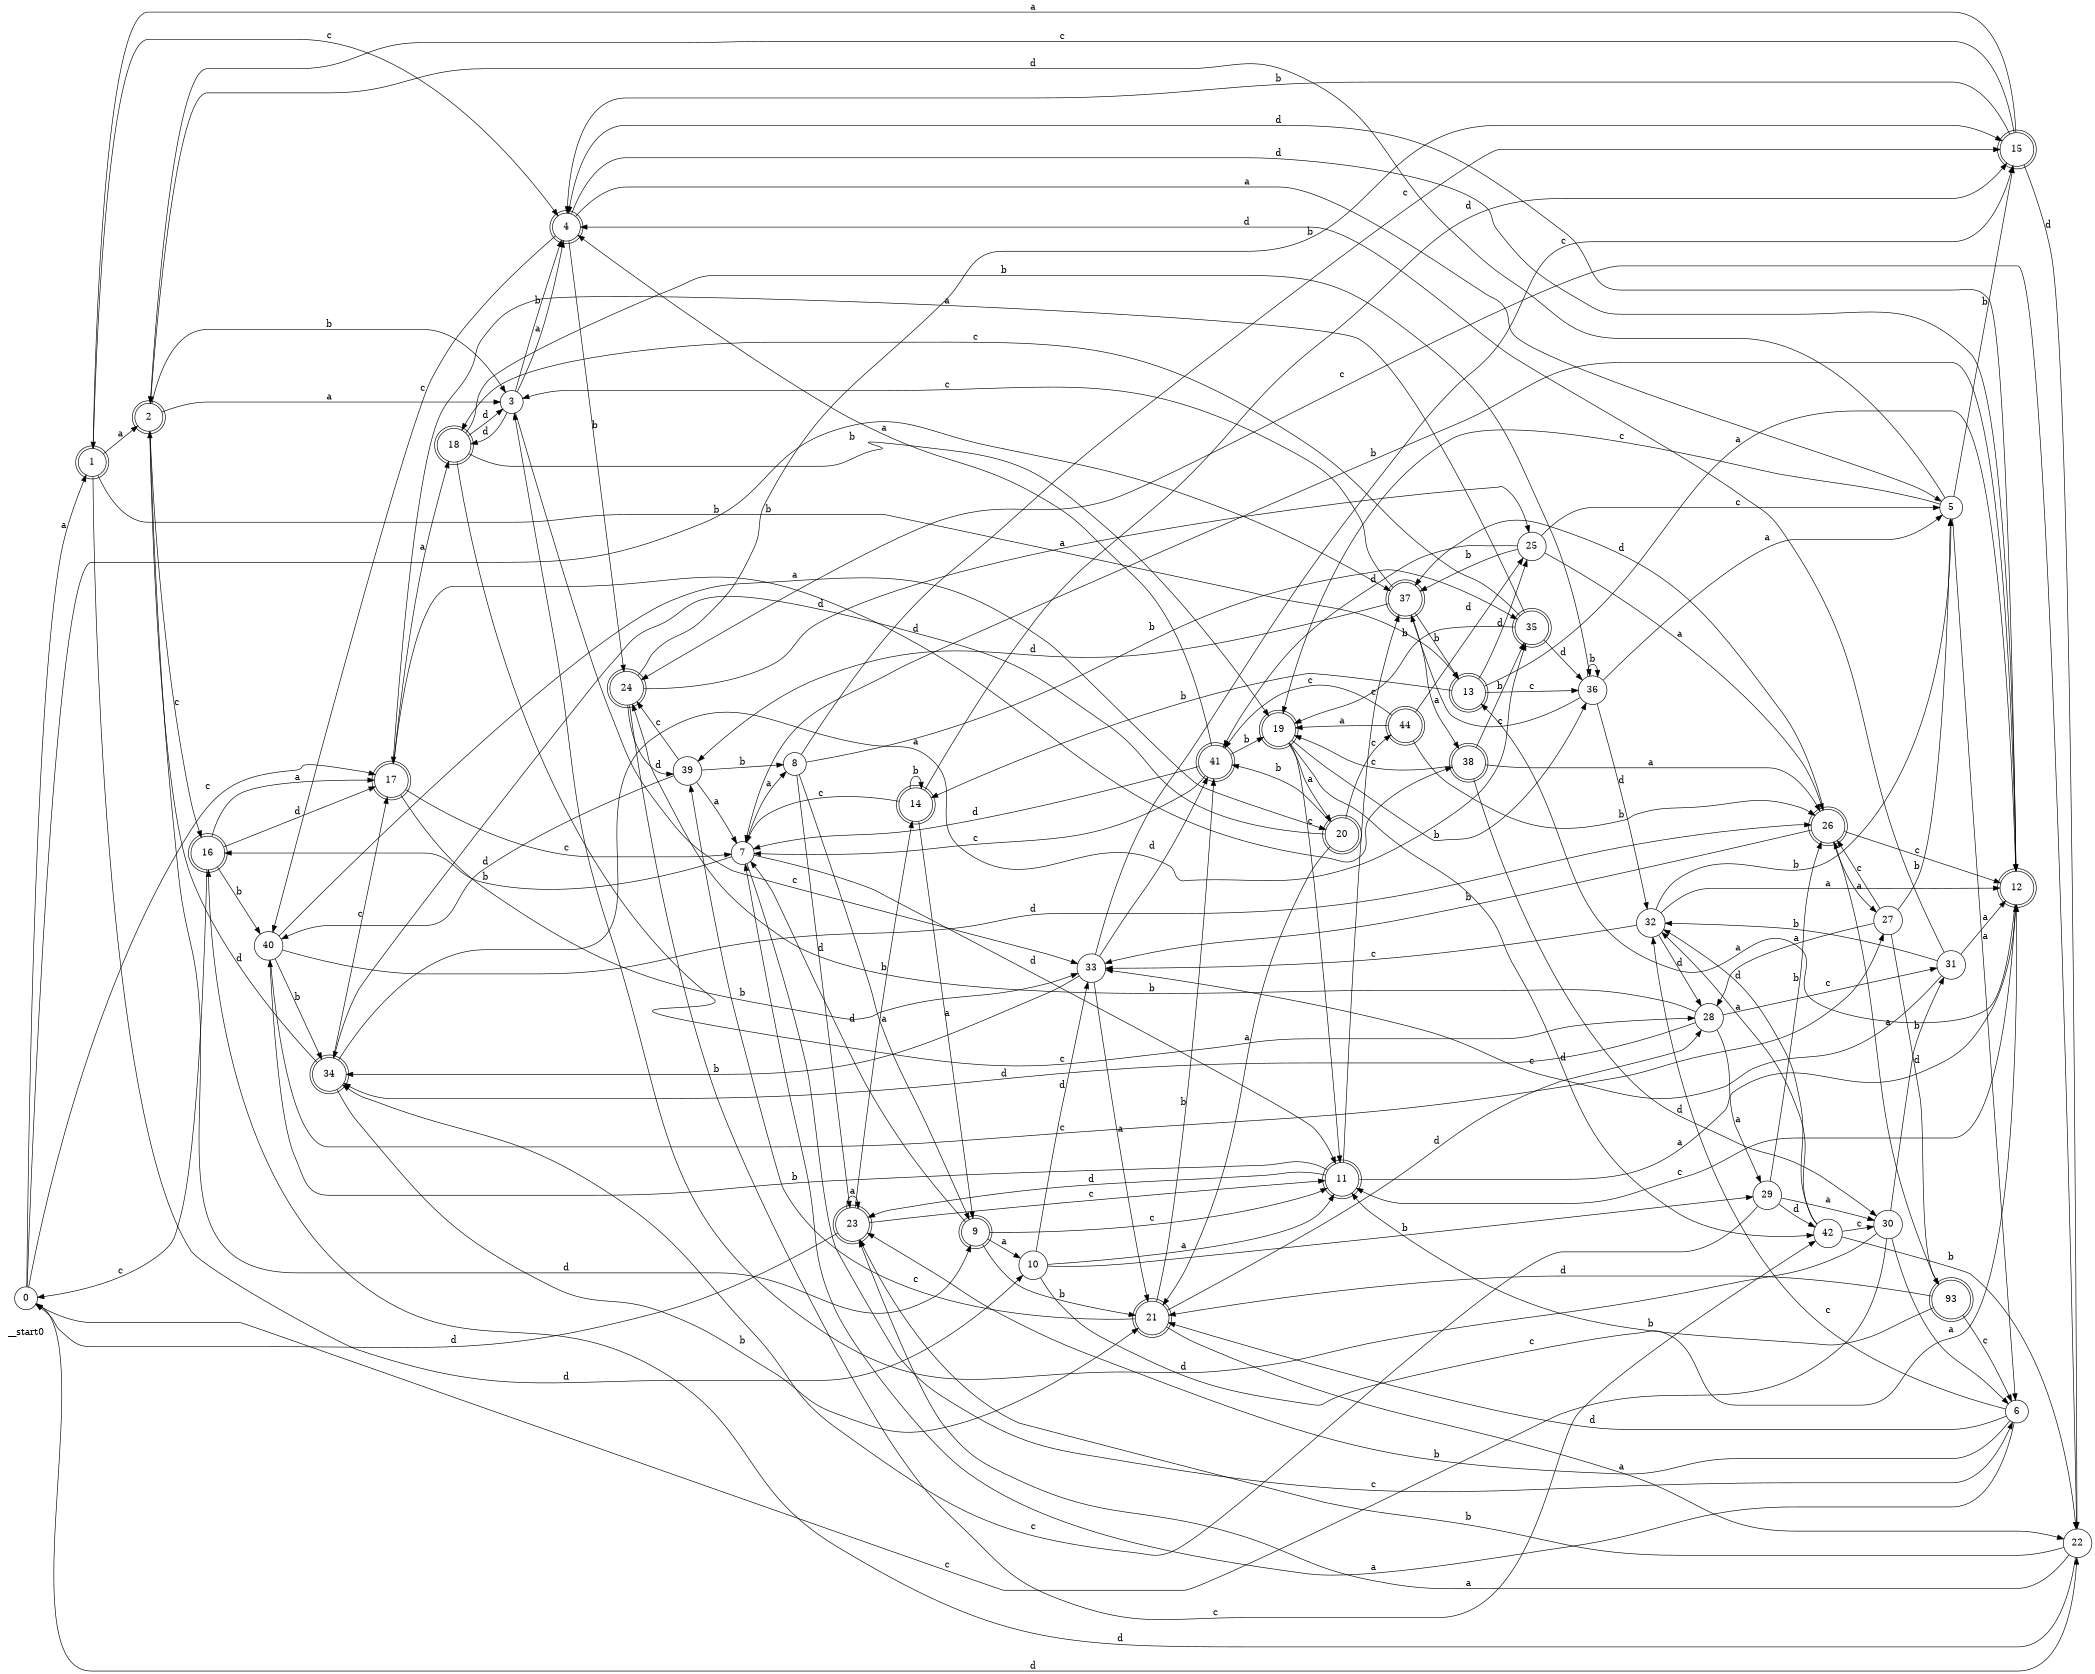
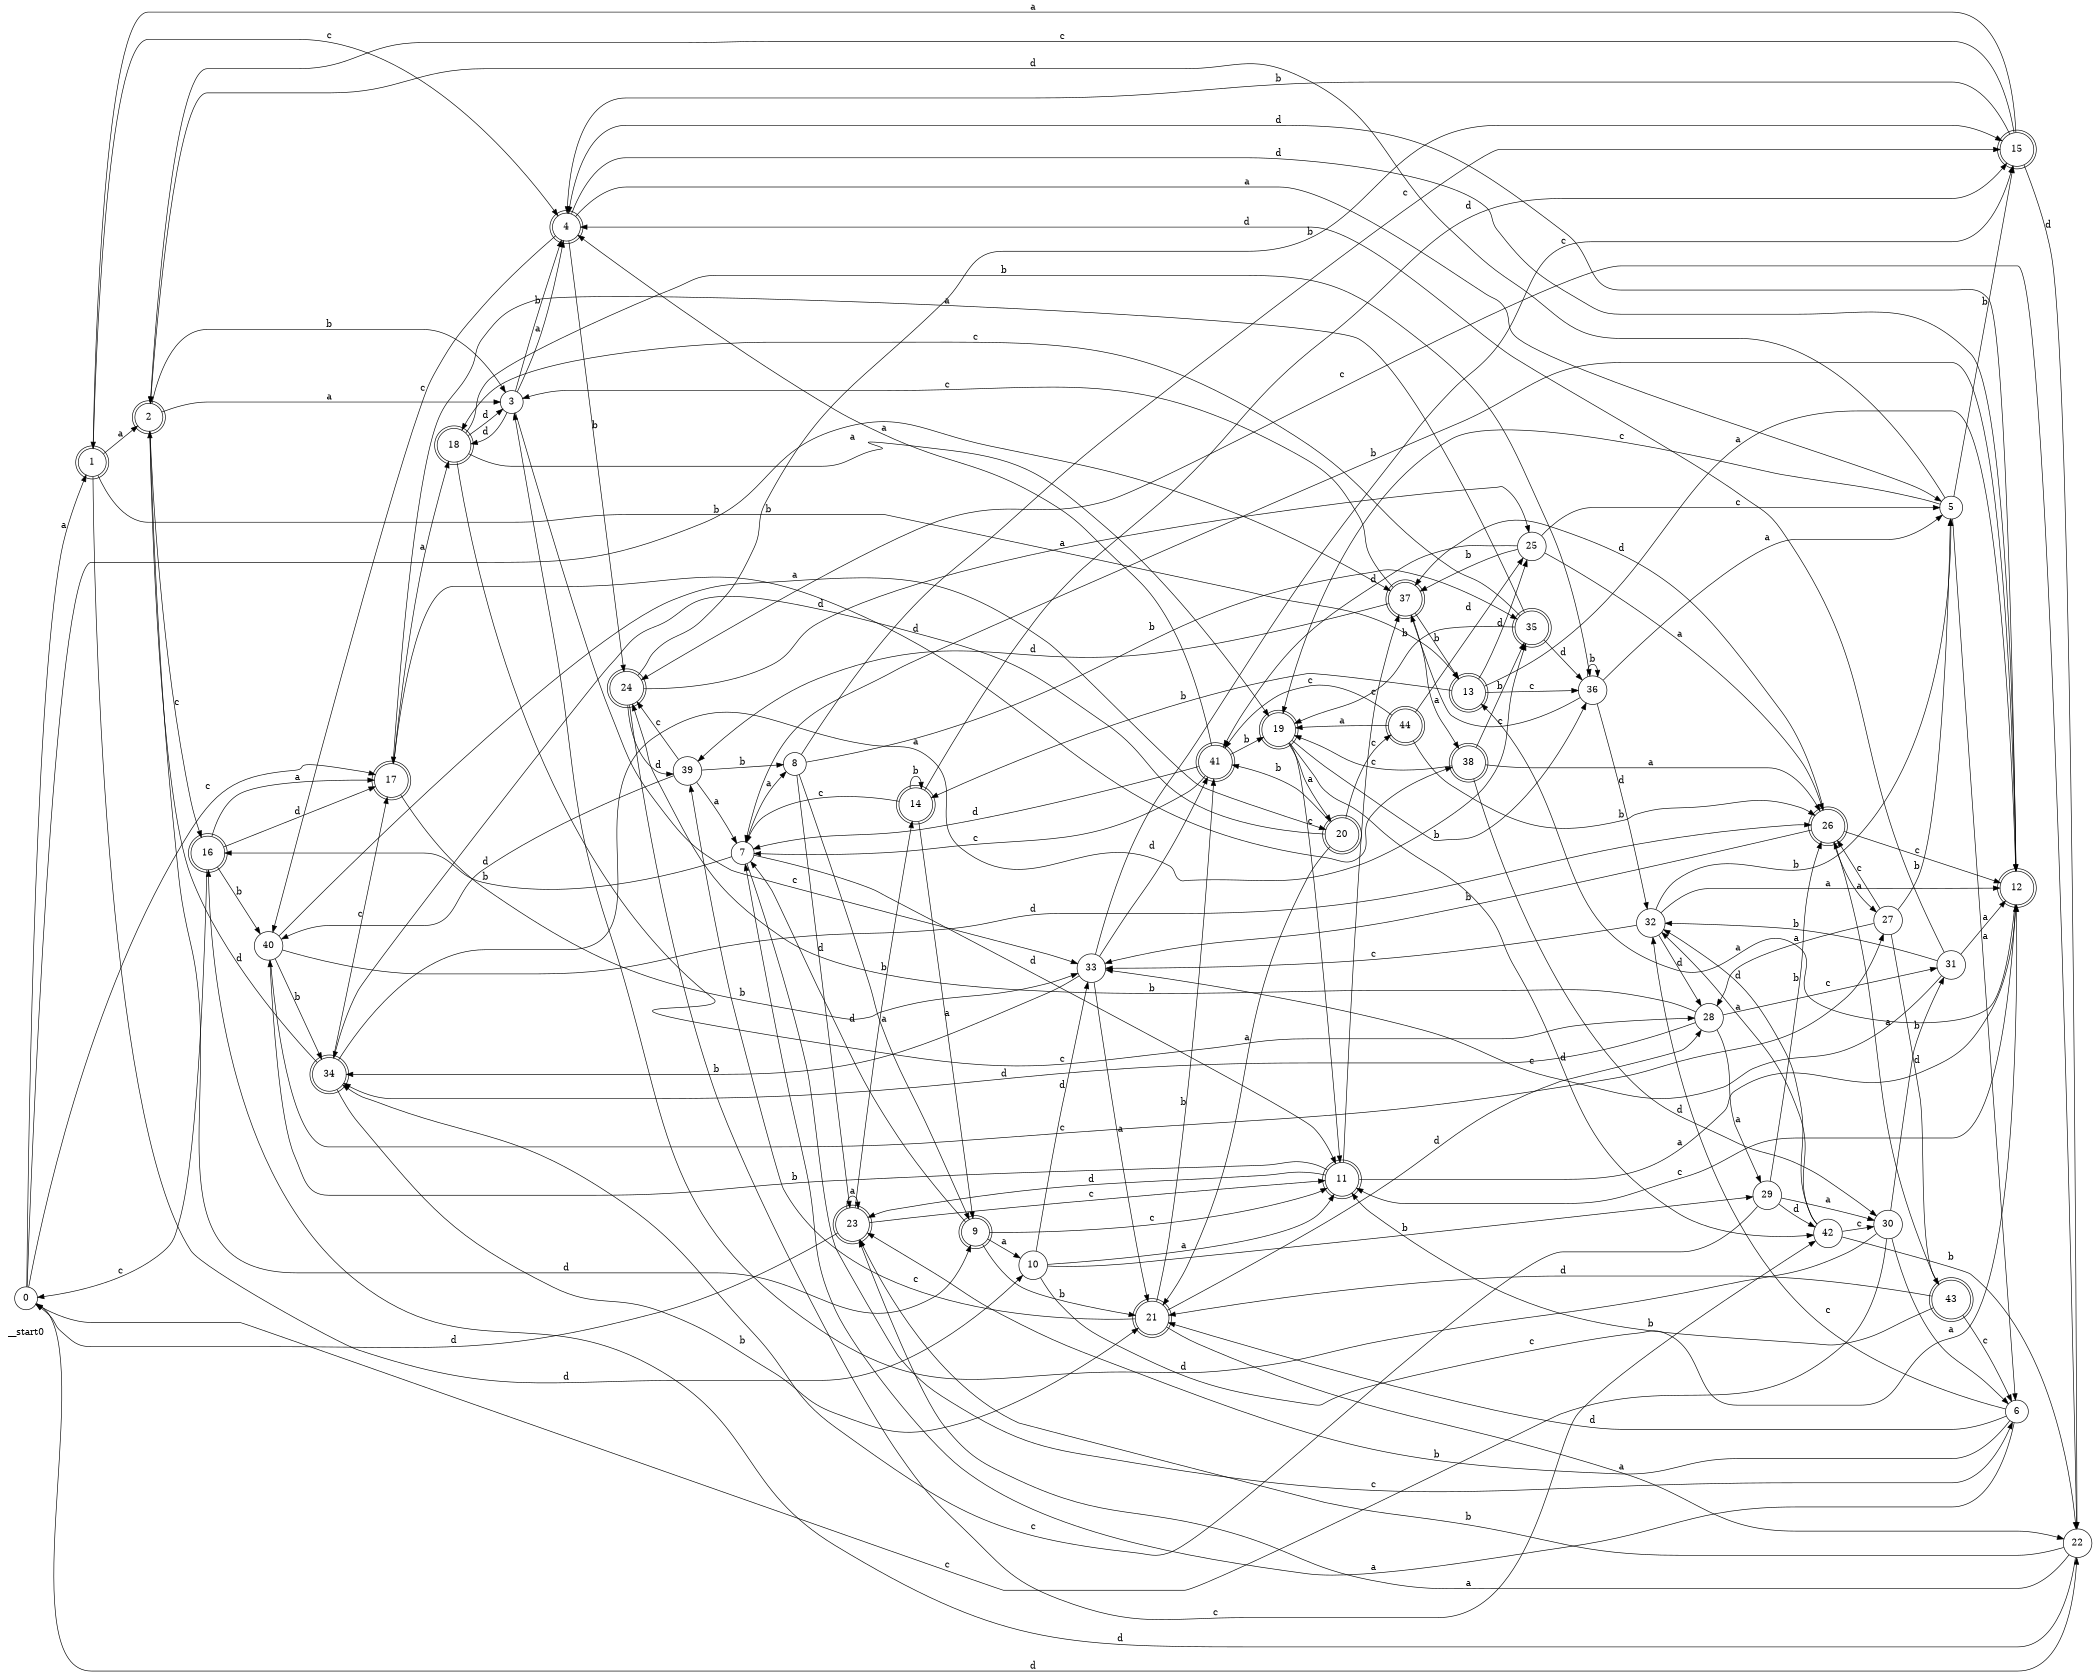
(853, 437) -> (853, 437)
(558, 853) -> none
(1951, 1300) -> (1951, 1300)
